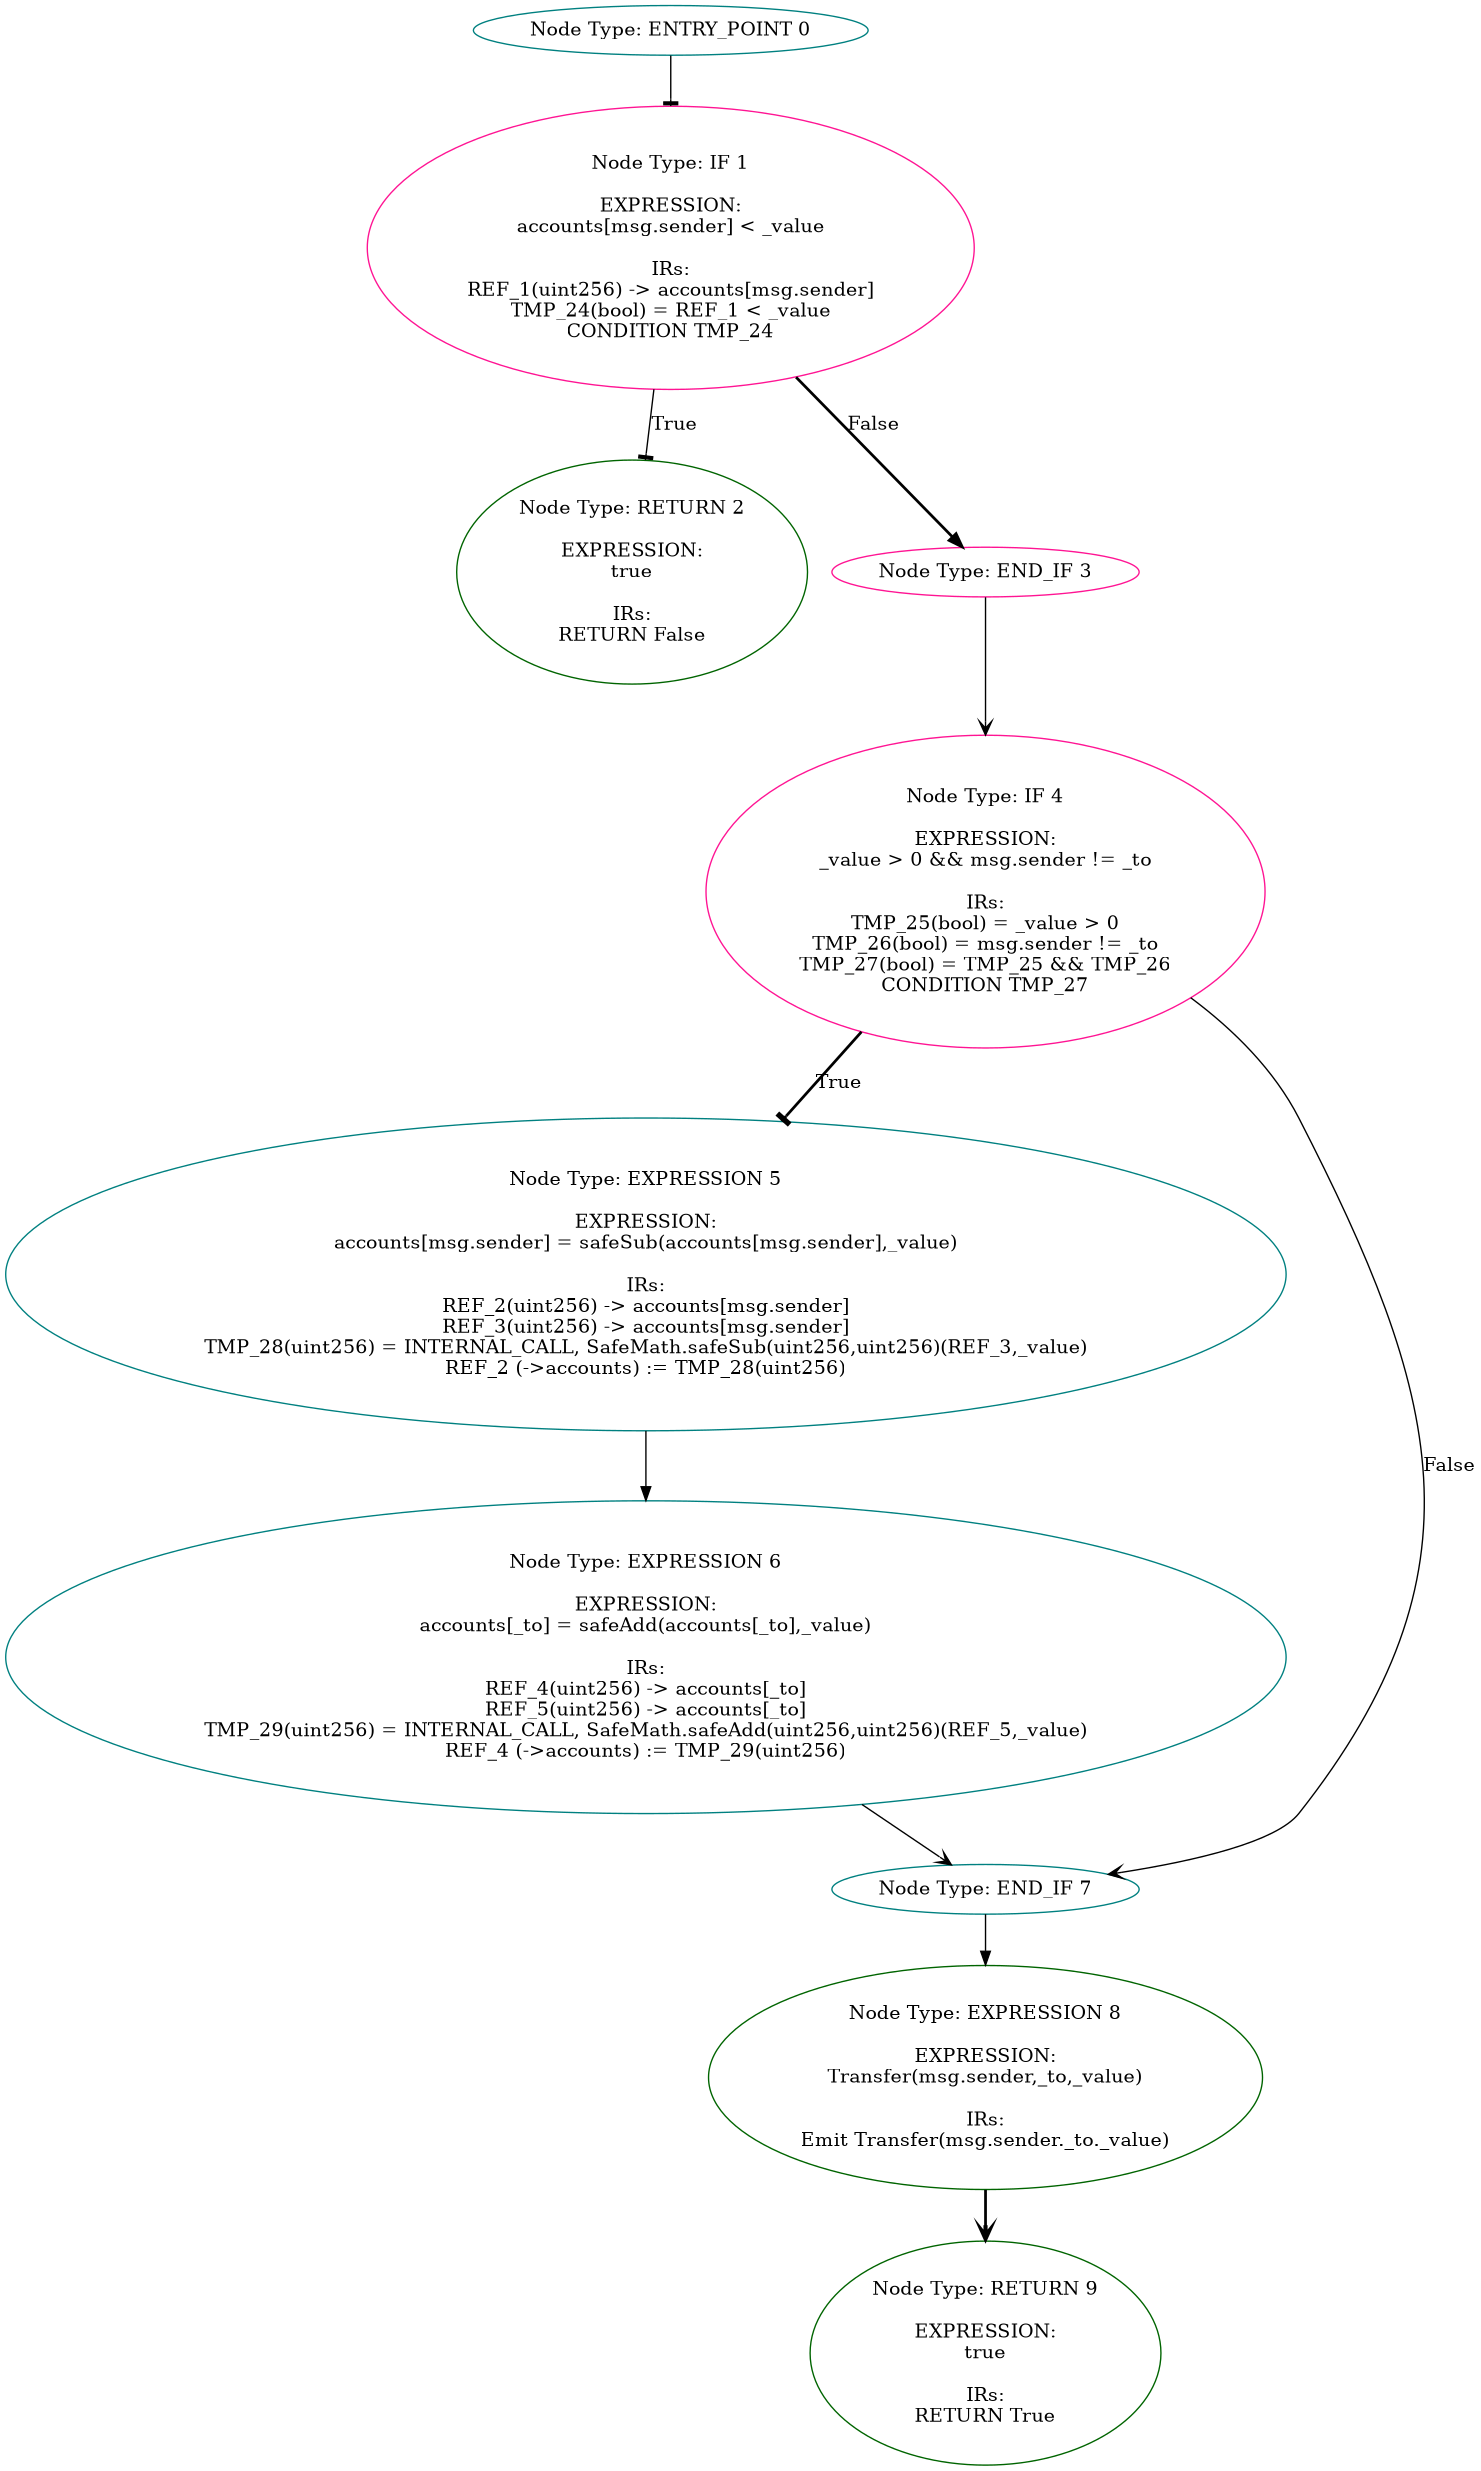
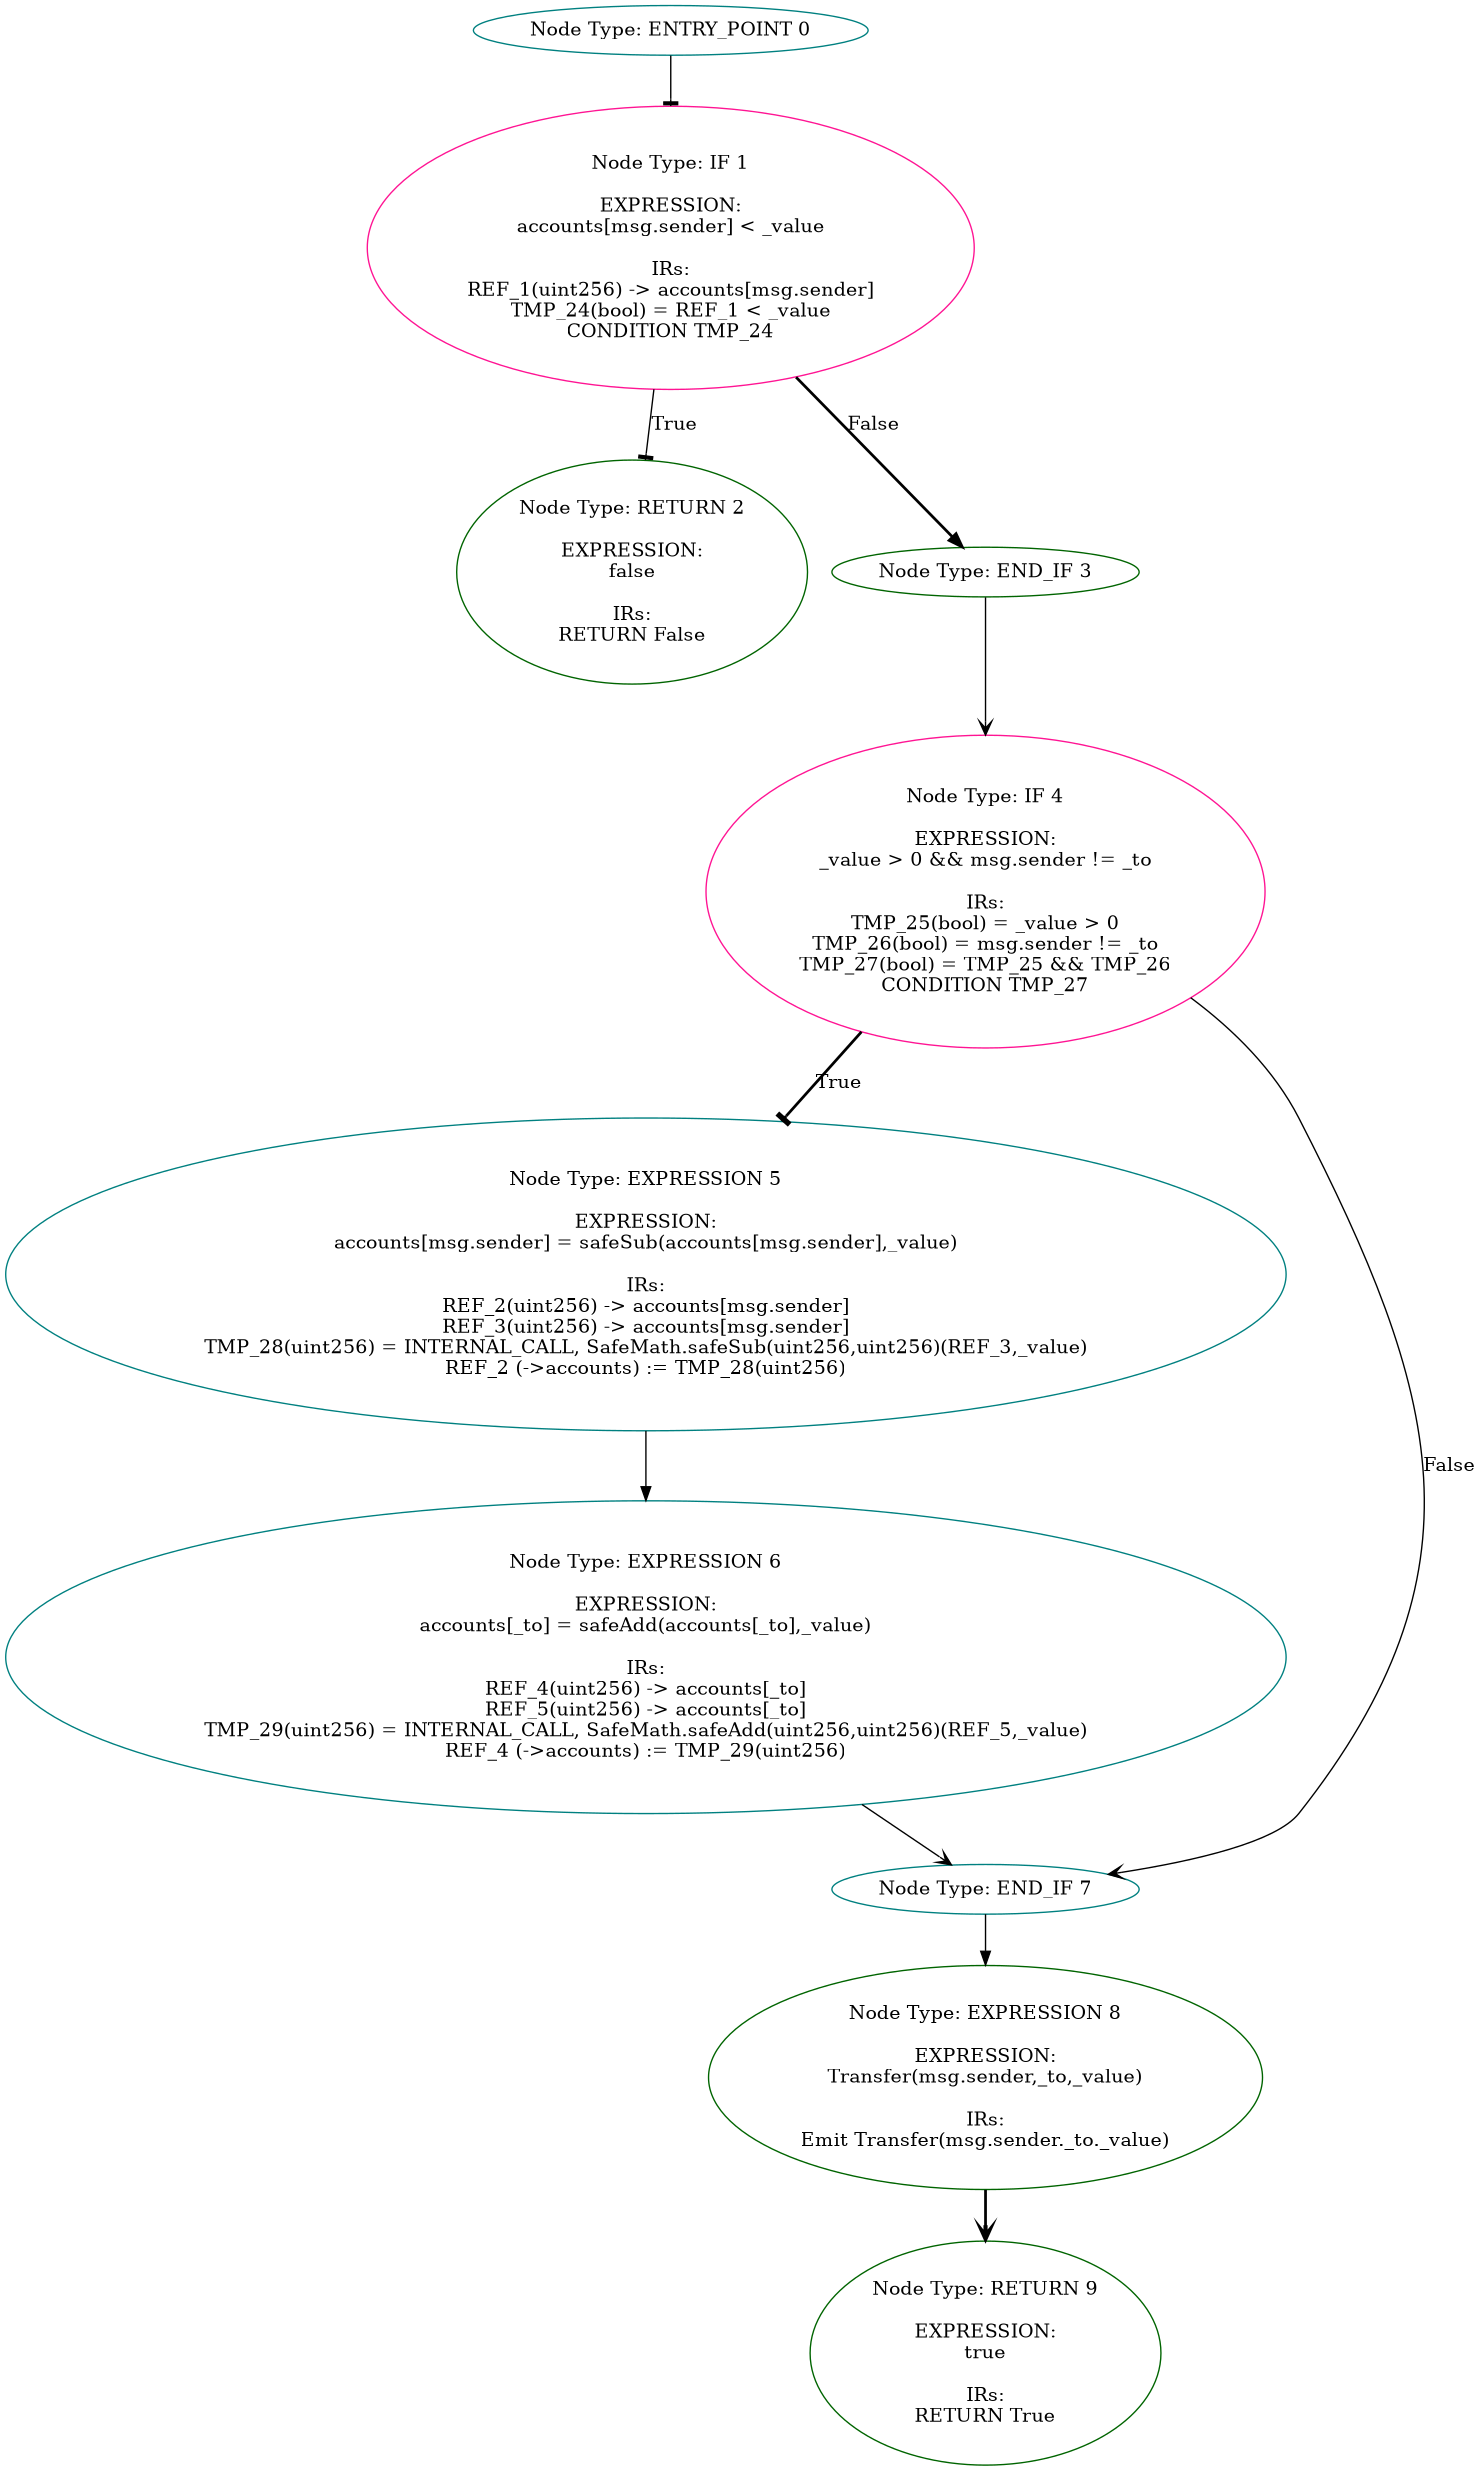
(632, 572) -> (632, 572)
(986, 572) -> (986, 572)
